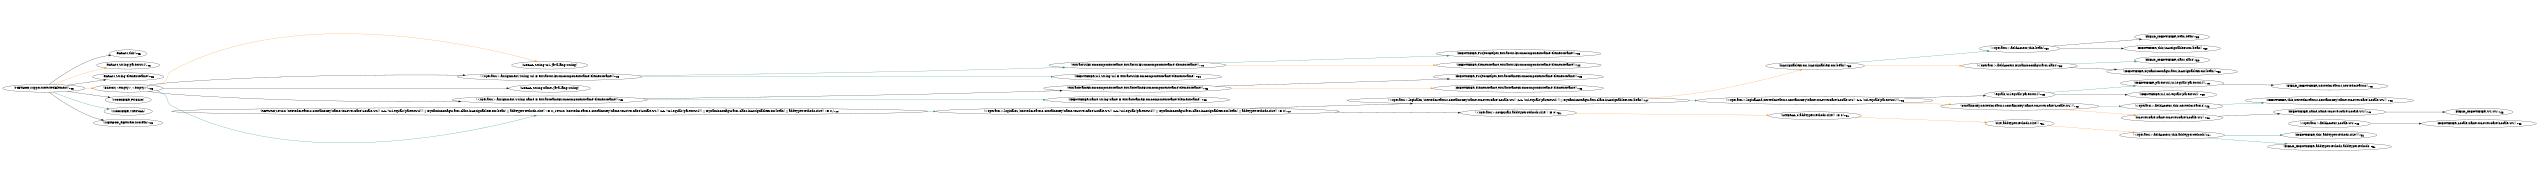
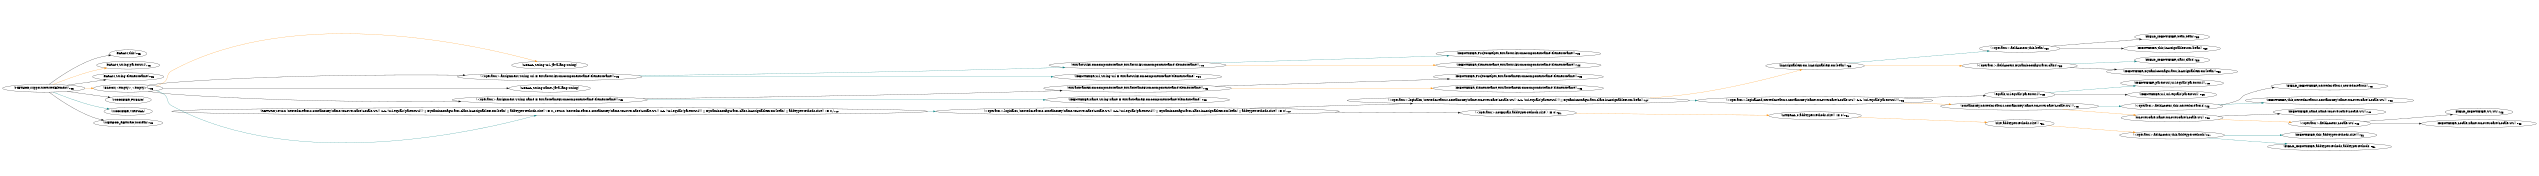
(2247, 85) -> (2245, 95)
(2414, 112) -> (2407, 118)
none -> (2254, 121)
